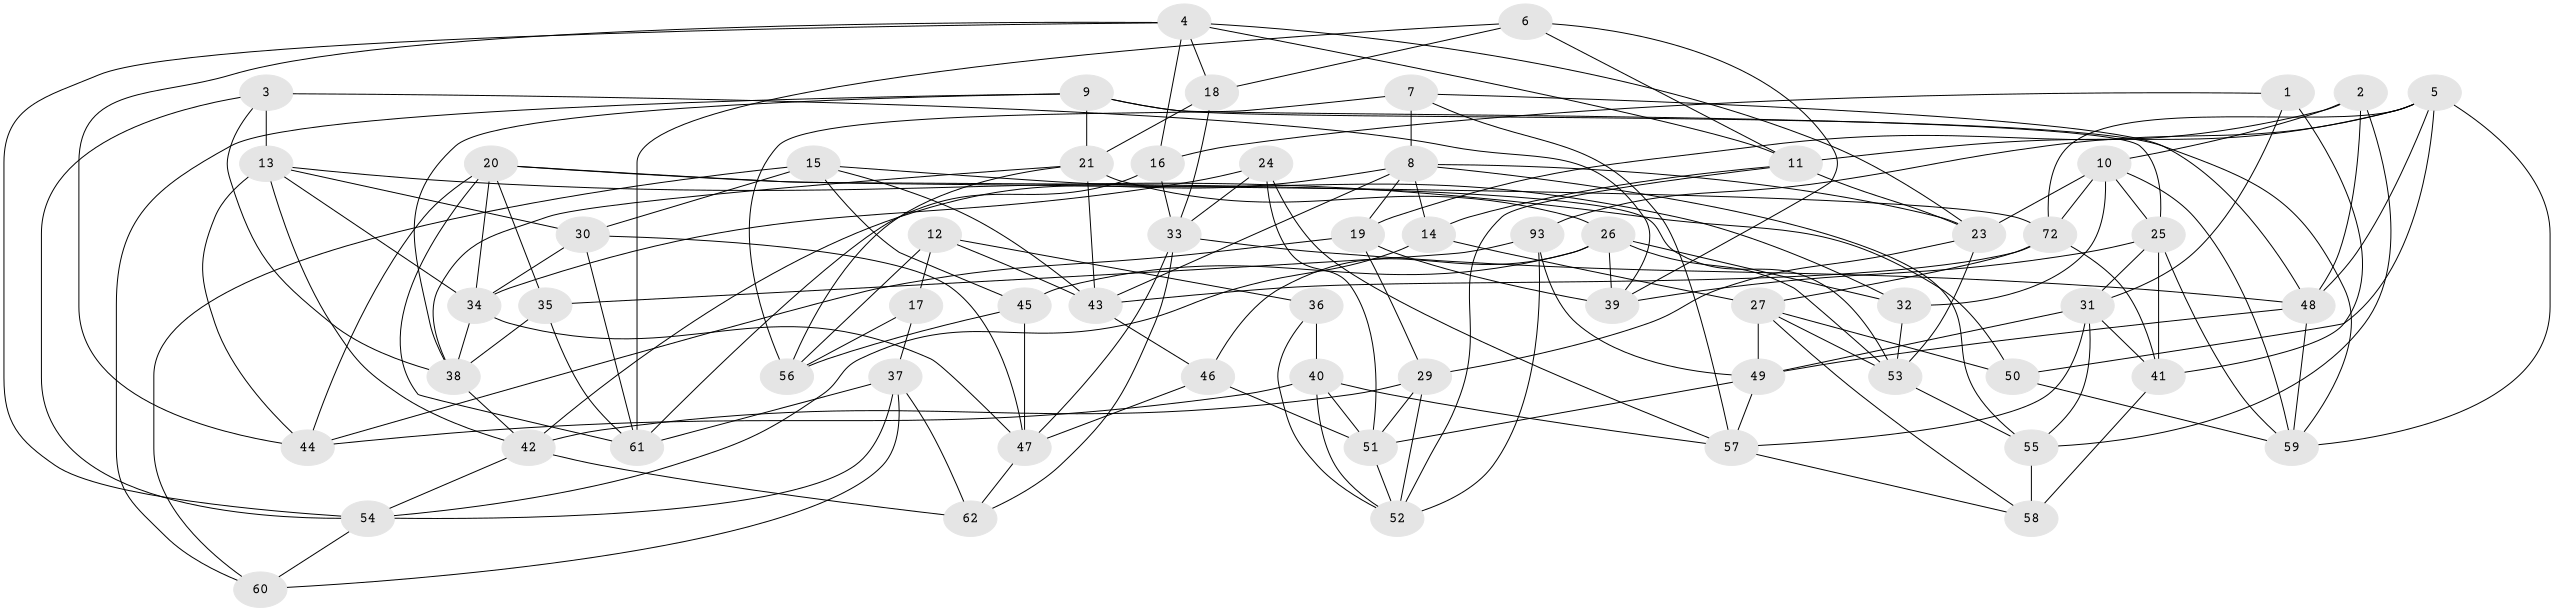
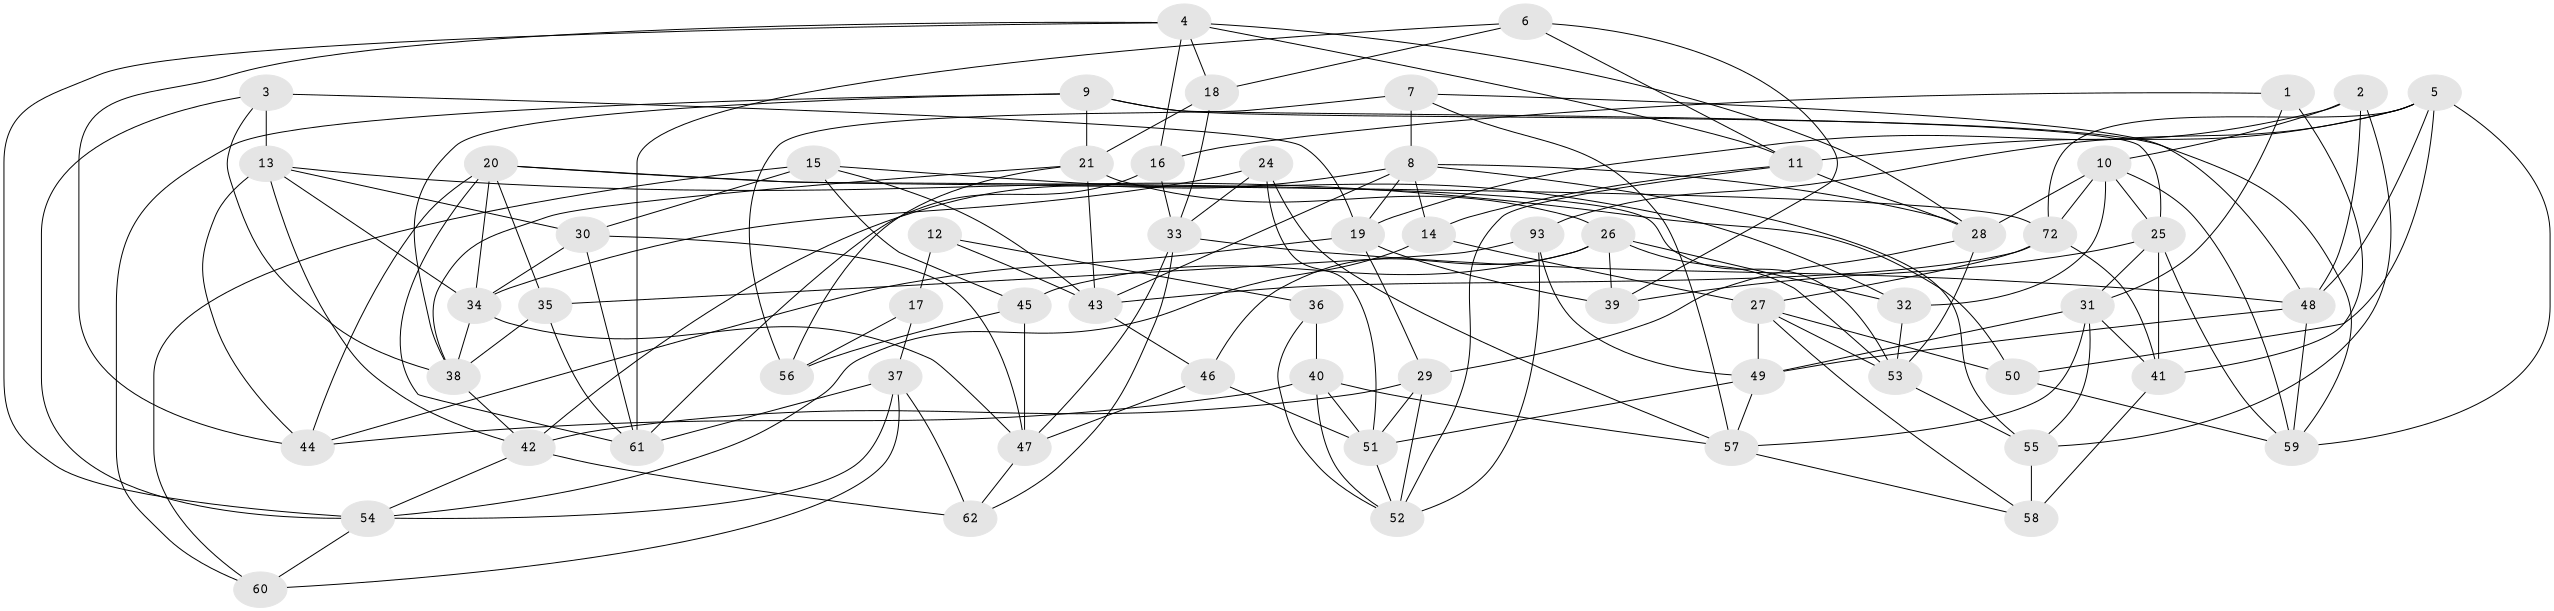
(984, 108) -> (842, 112)
(1979, 235) -> (1979, 235)
(861, 306) -> none
